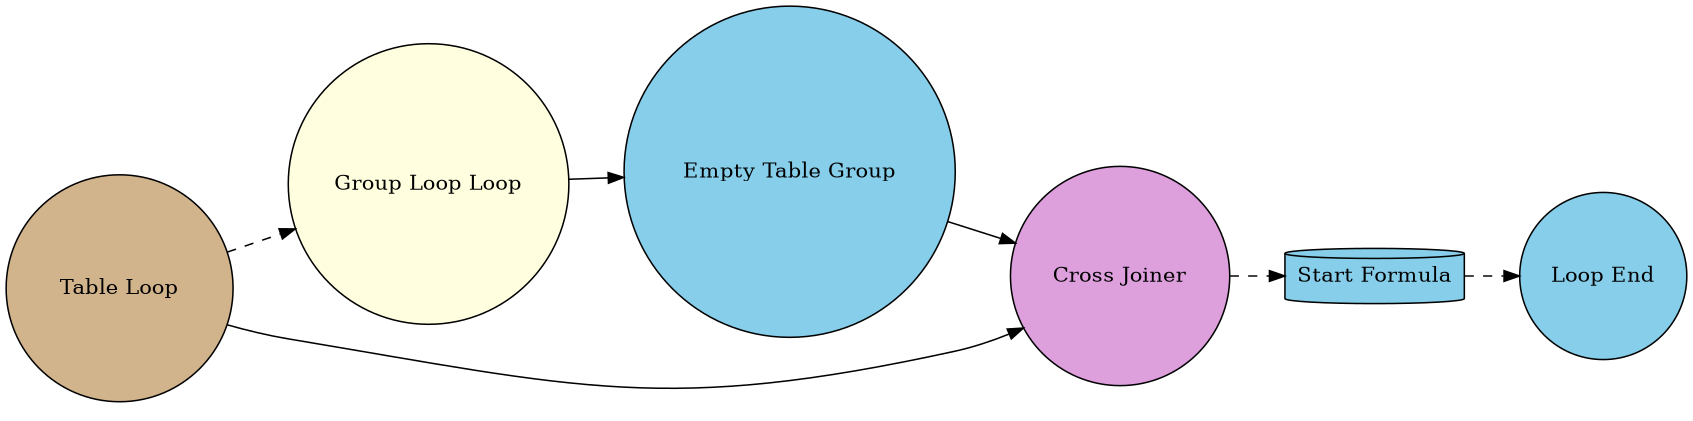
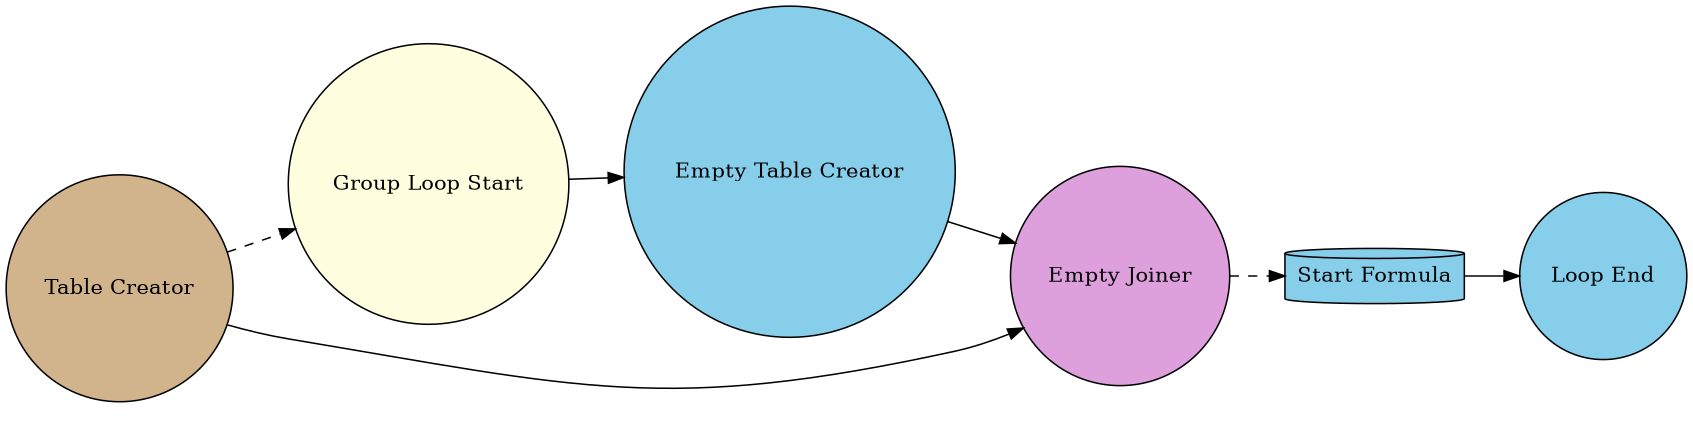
(790, 172) -> (790, 172)
(429, 184) -> (429, 184)
(1120, 276) -> (1120, 276)
(1484, 276) -> (1484, 276)
(120, 288) -> (120, 288)
